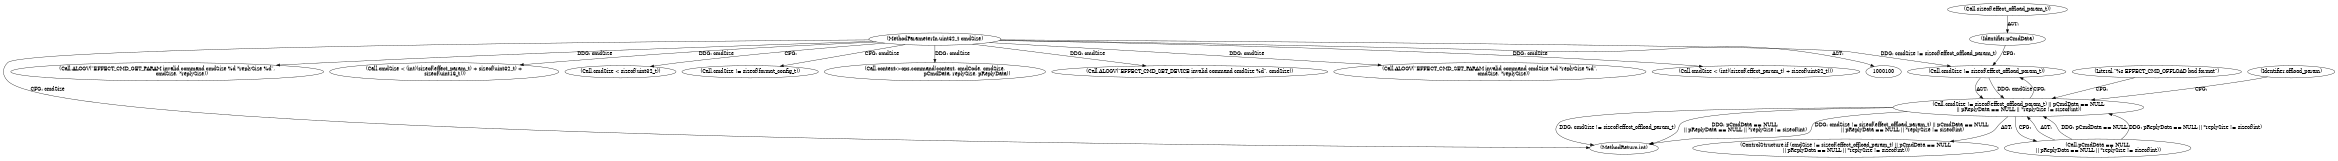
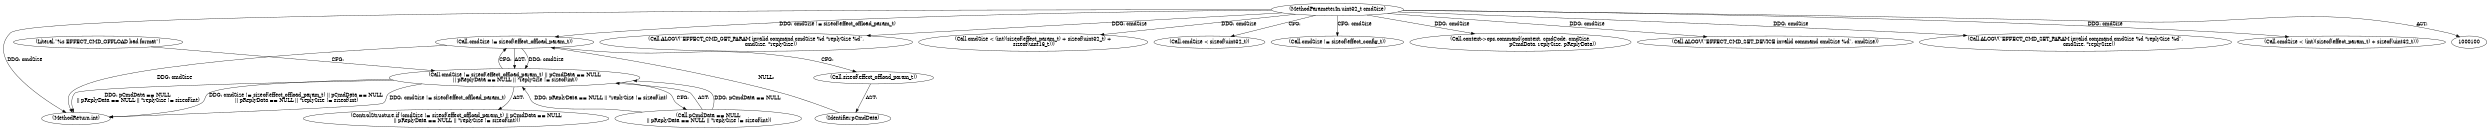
none -> (705, 52)
(2010, 54) -> (767, 78)
none -> (248, 59)
(750, 72) -> (1337, 42)
(2291, 72) -> none
(48, 90) -> (25, 60)
